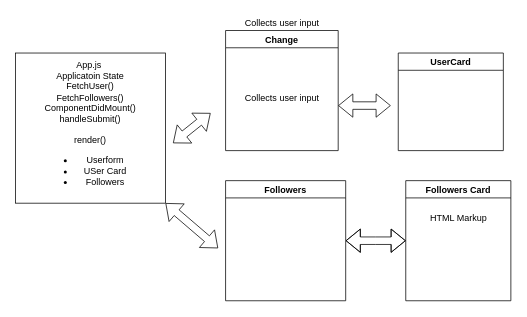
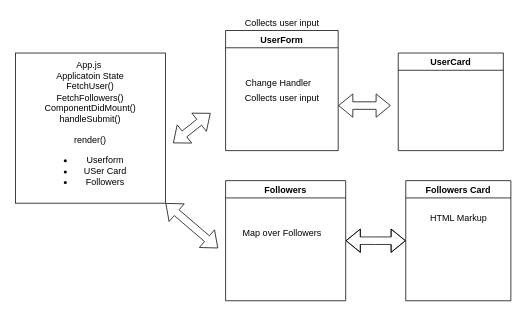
(281, 39) -> (281, 39)
none -> (278, 83)
none -> (282, 233)
